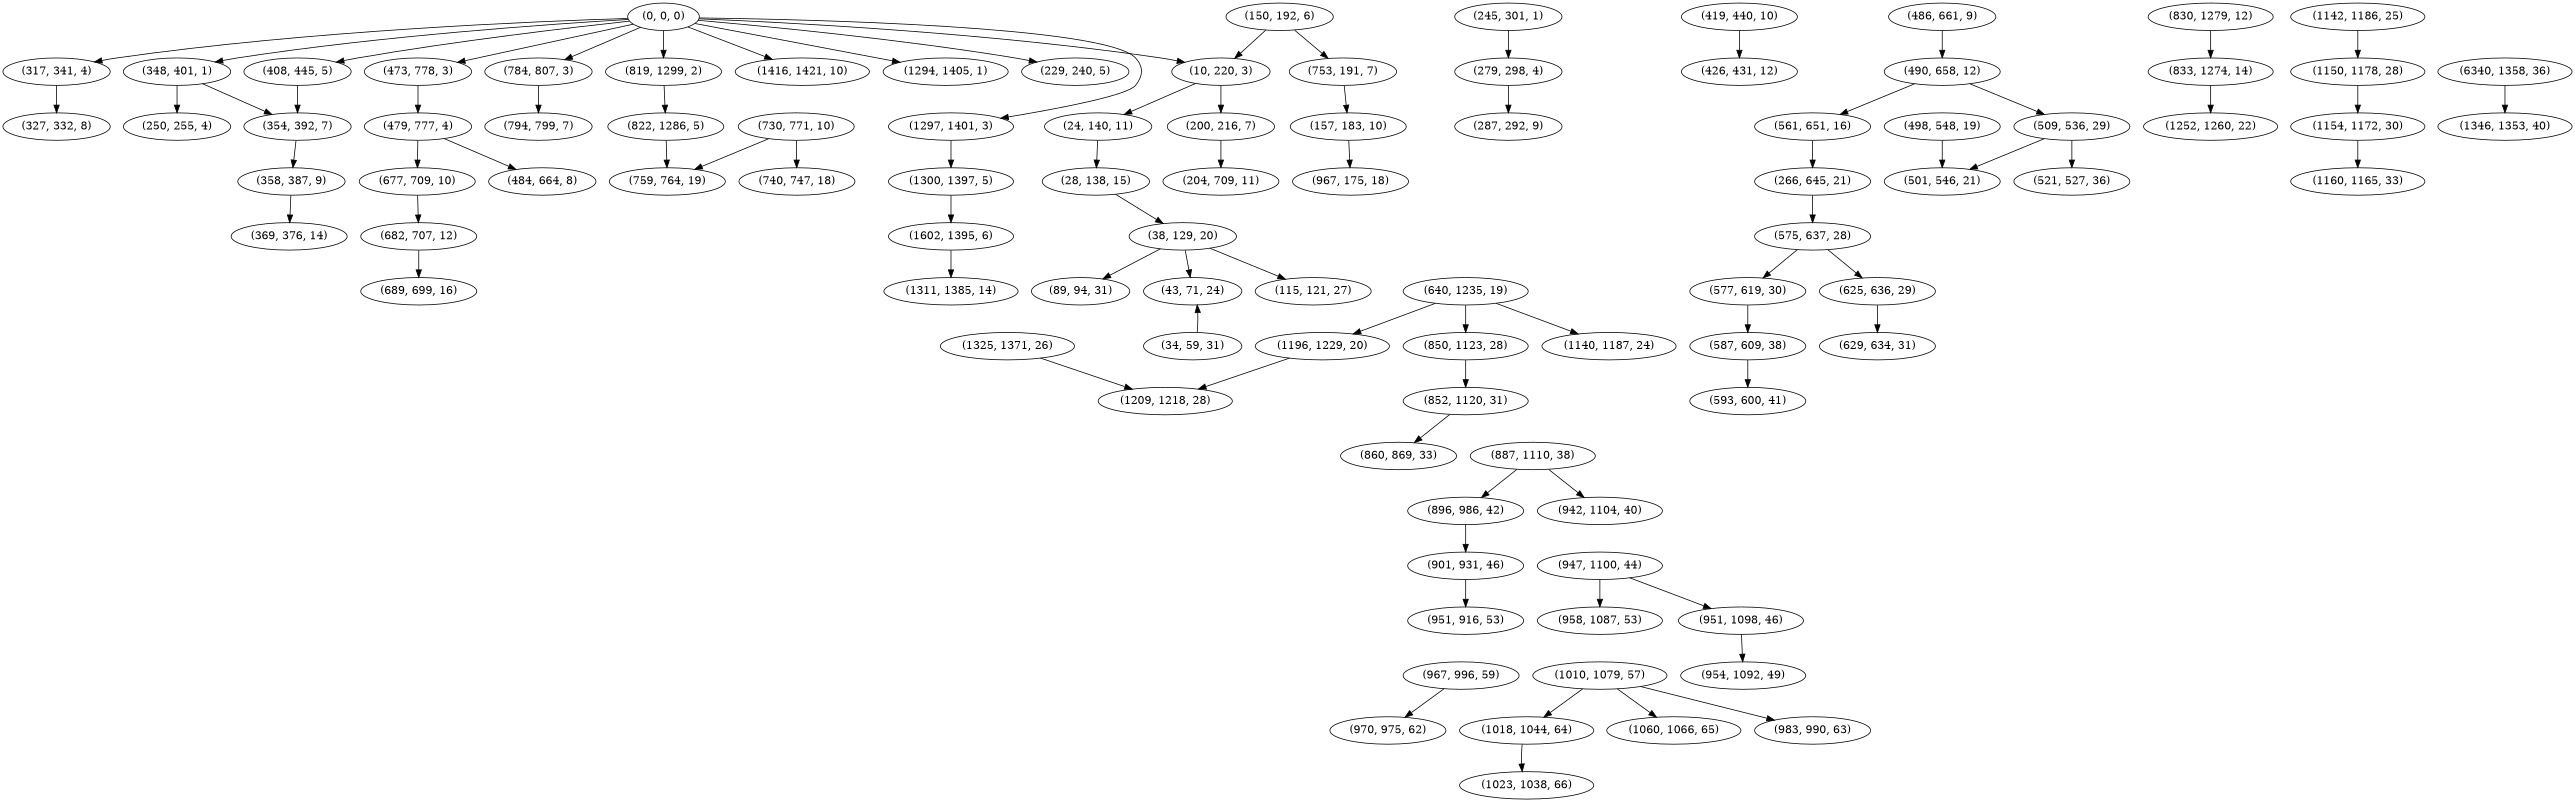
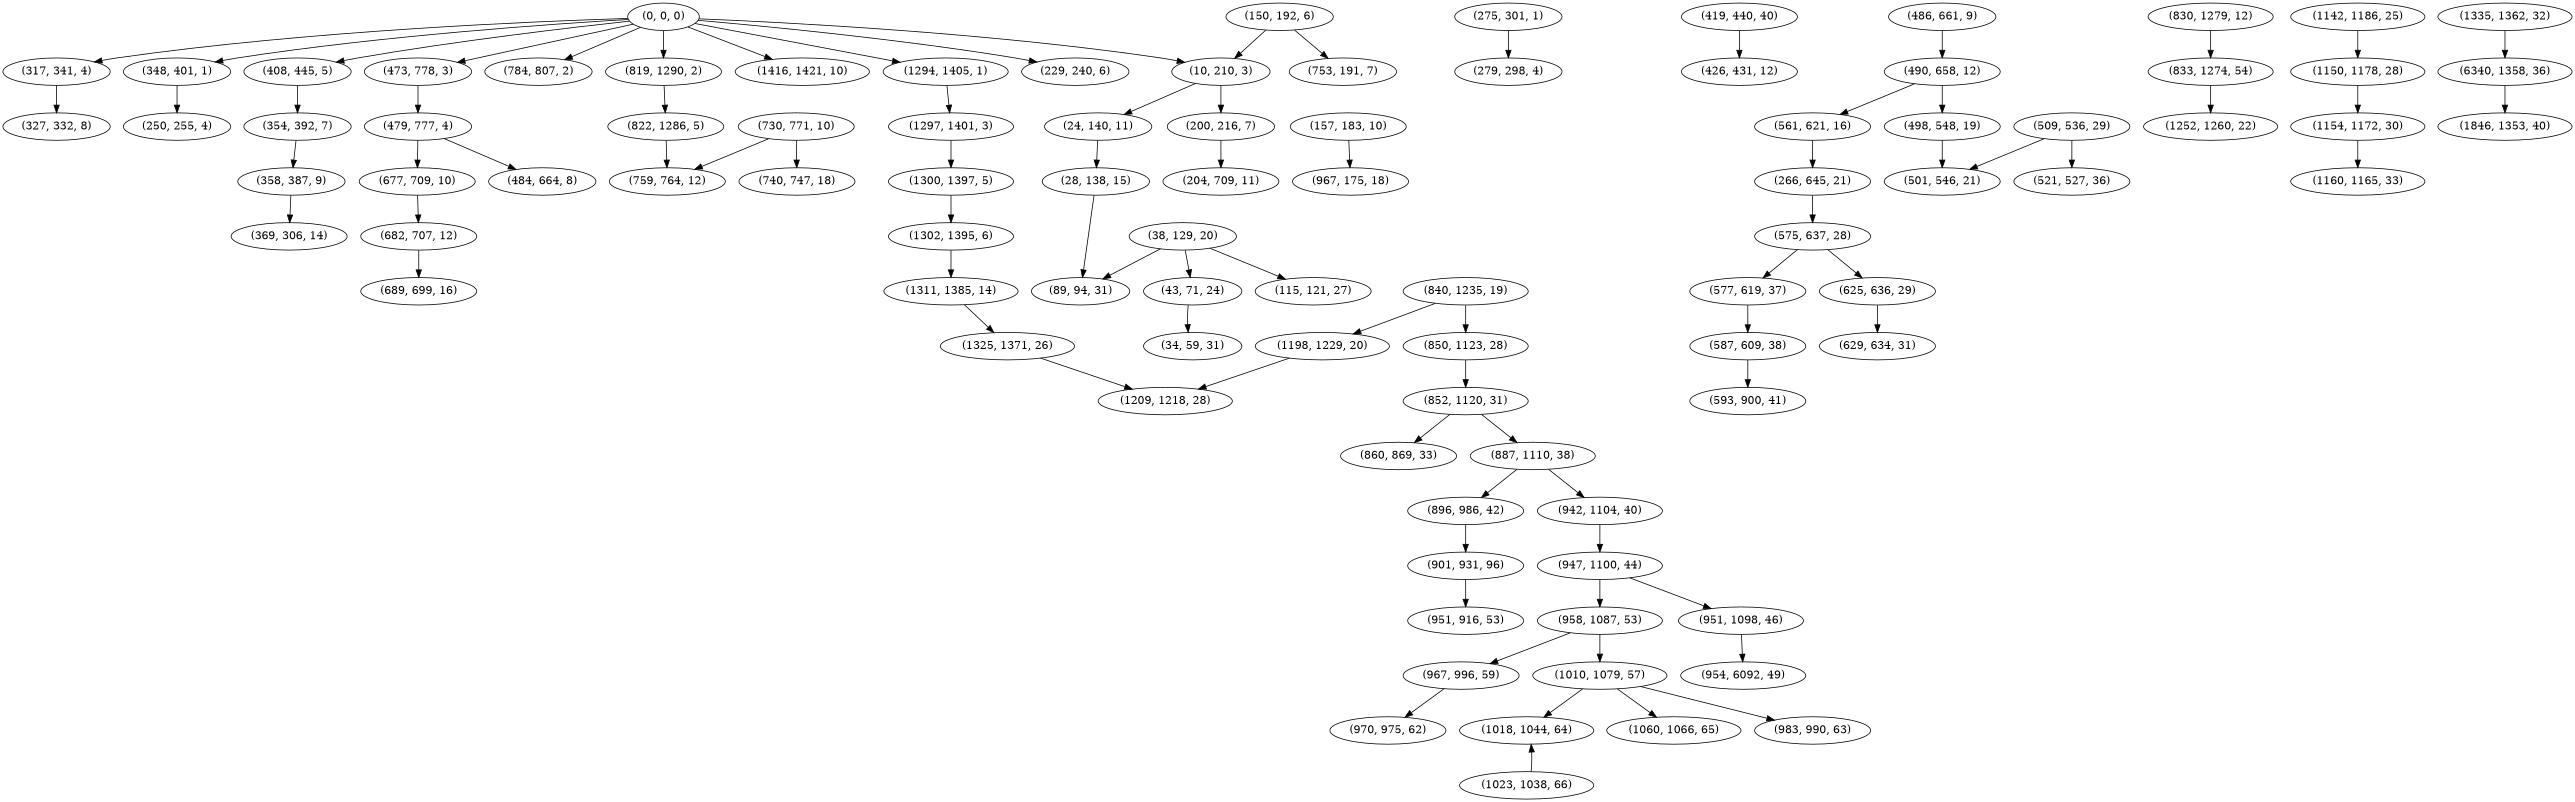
(1508, 17) -> (1508, 17)
(1739, 17) -> (1739, 17)
none -> (2505, 17)
(1000, 31) -> (948, 95)
(538, 72) -> (538, 72)
(664, 72) -> (664, 72)
(1075, 72) -> (1075, 72)
(1221, 72) -> (1221, 72)
(2211, 72) -> (2211, 72)
(1345, 95) -> none
(234, 98) -> none
(2004, 98) -> (1942, 95)
(538, 127) -> none
(1508, 127) -> none
(1813, 127) -> (1813, 127)
(2505, 127) -> (2505, 127)
(667, 181) -> (667, 181)
(1136, 207) -> (1089, 232)
(289, 236) -> (289, 236)
(951, 236) -> (951, 236)
(1466, 291) -> (1466, 291)
(1748, 291) -> (1748, 291)
none -> (976, 316)
(1198, 322) -> (1188, 315)
(1322, 346) -> (1322, 346)
(1609, 346) -> none
(1748, 401) -> (1748, 401)
none -> (1496, 426)
none -> (1600, 535)
(1466, 566) -> (1466, 566)
none -> (1600, 644)
none -> (1534, 647)
(1743, 676) -> (1743, 676)
(1522, 754) -> (1532, 762)
